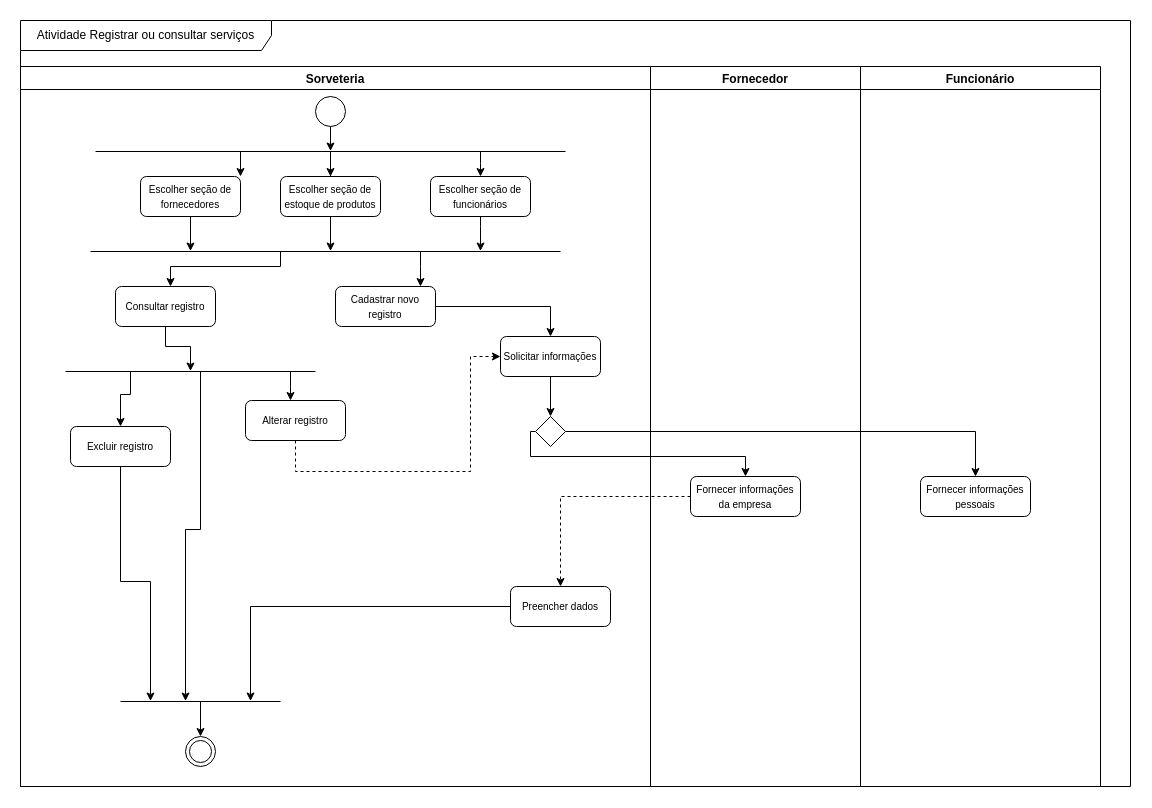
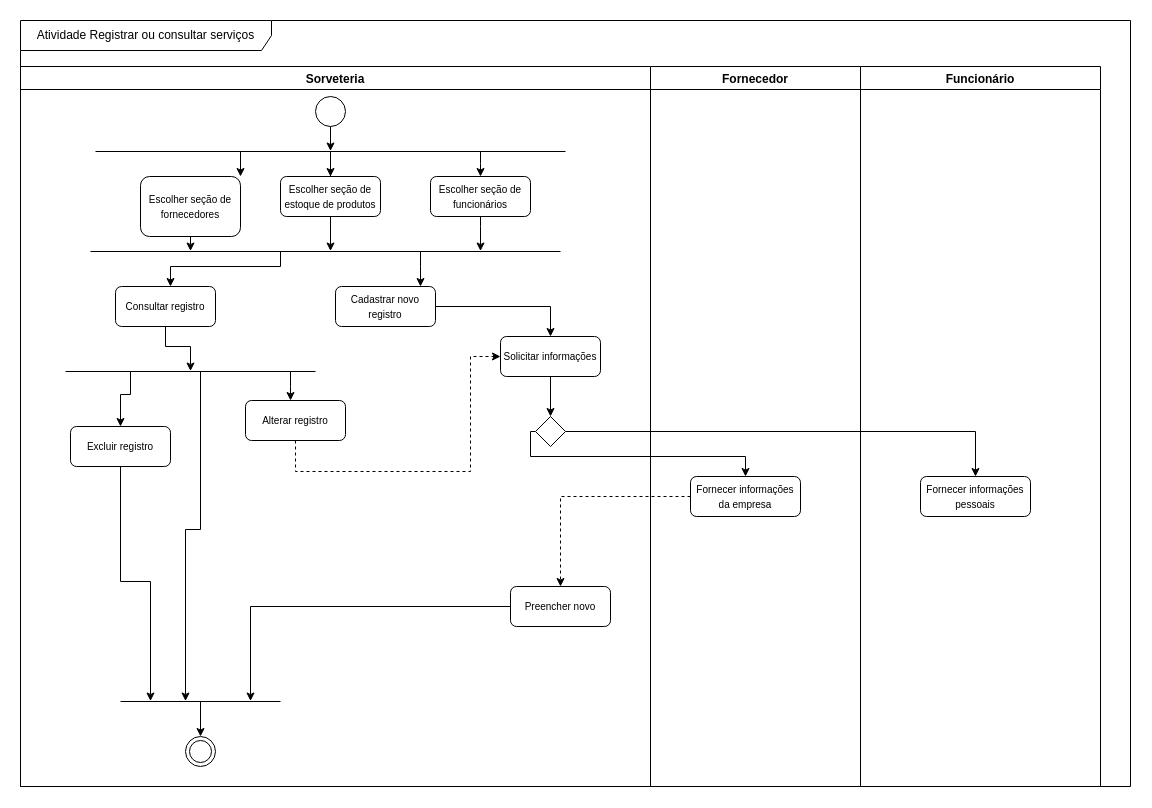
(191, 197) -> (191, 207)
(561, 607) -> (561, 607)
